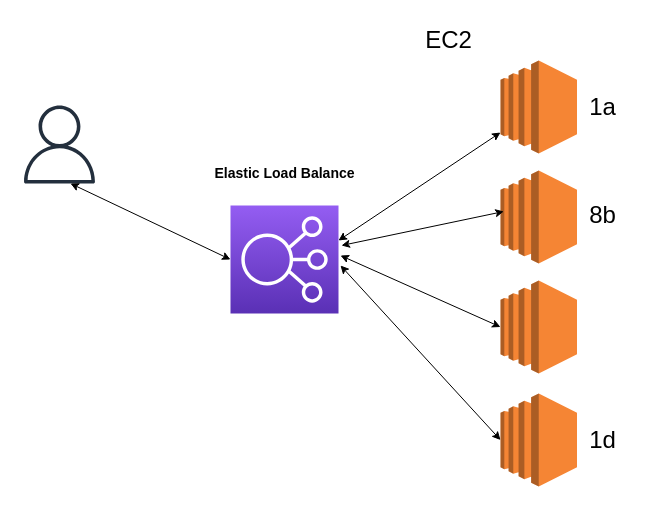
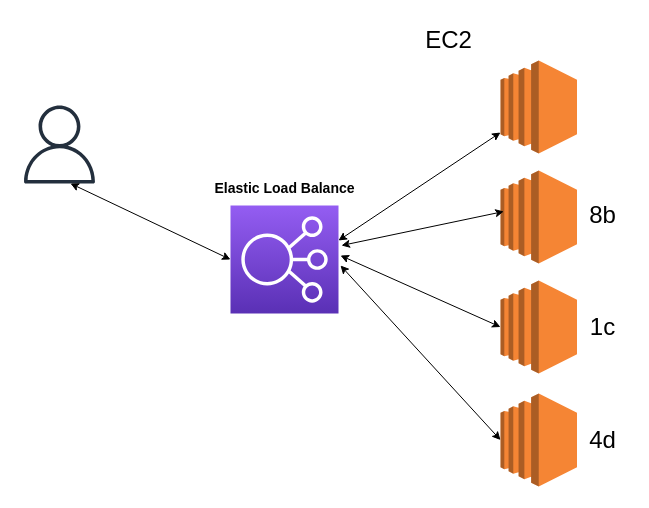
(602, 107) -> none
(285, 171) -> (285, 186)
none -> (602, 327)
(603, 441) -> (603, 441)
